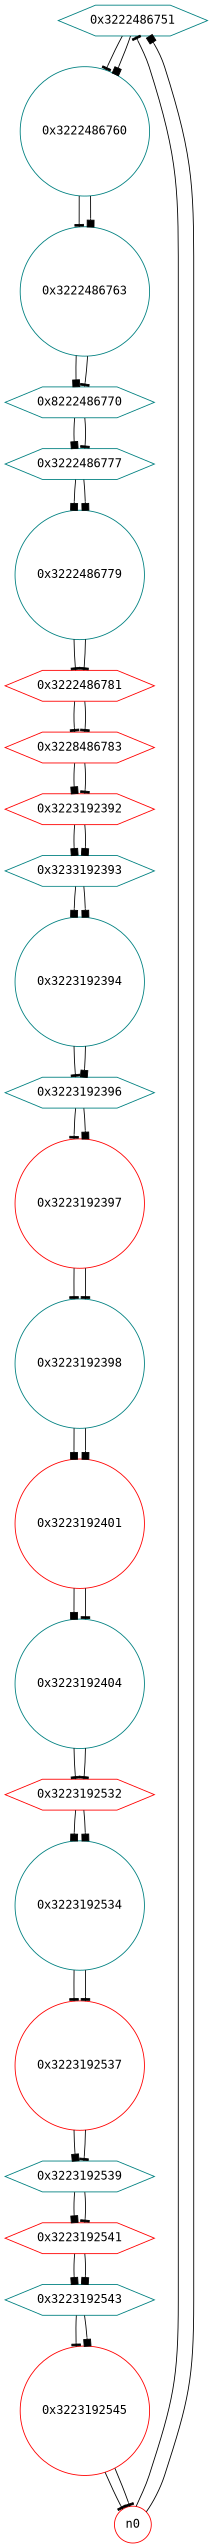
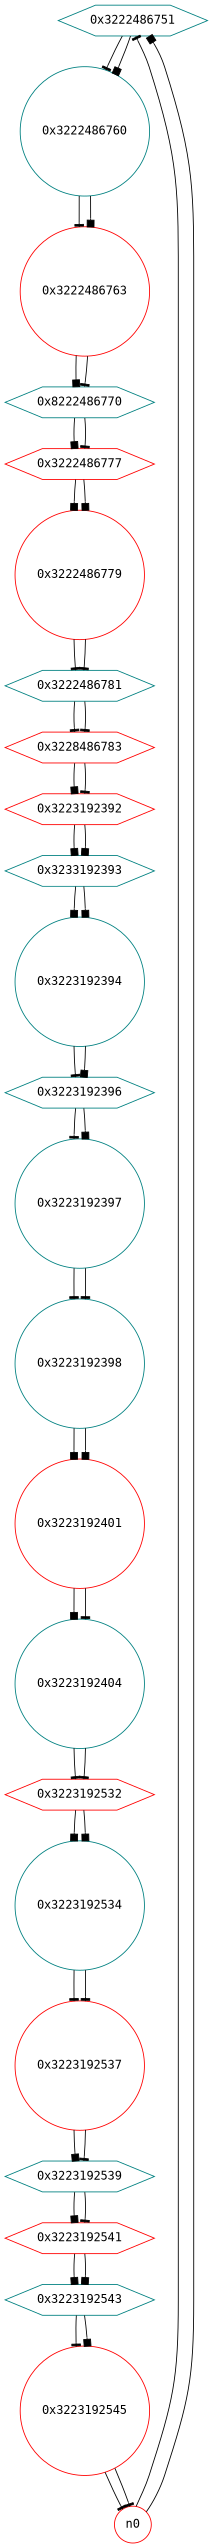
(85, 292) -> (85, 292)
(80, 464) -> (80, 464)
(80, 575) -> (80, 575)
(80, 686) -> (80, 686)
(80, 1204) -> (80, 1204)
